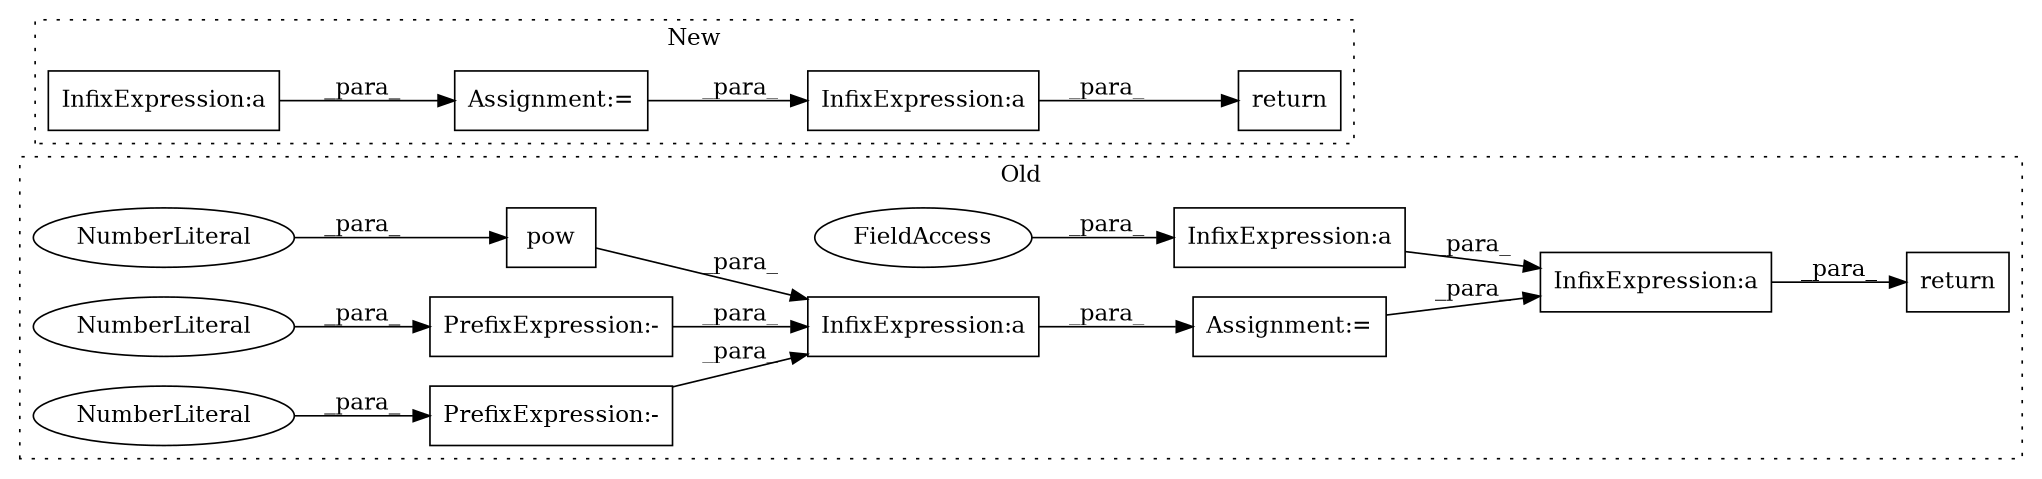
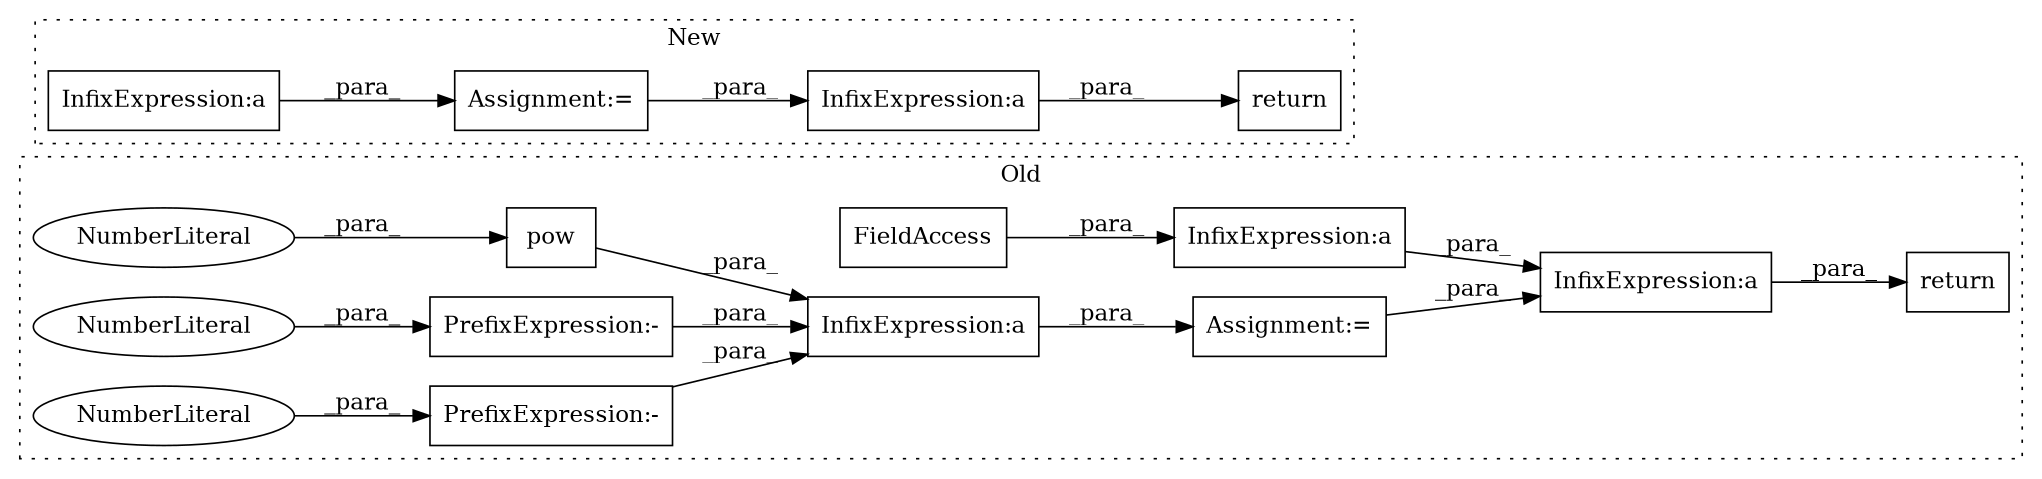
(923, 238) -> (923, 238)
